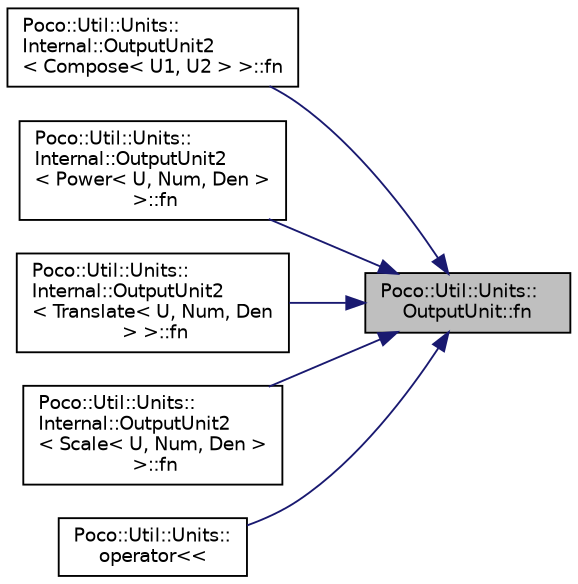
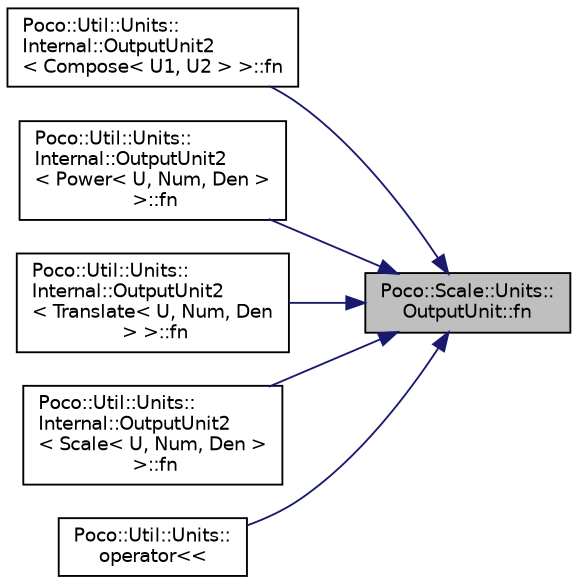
(468, 303) -> (468, 303)
